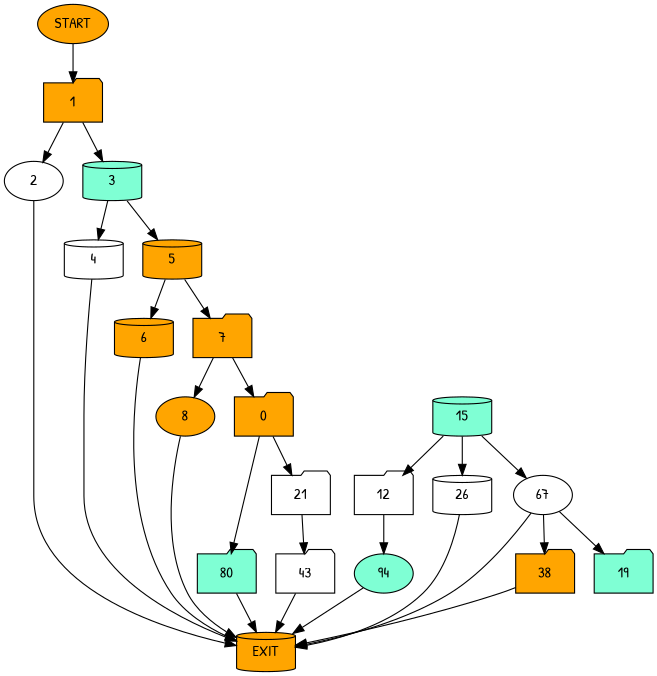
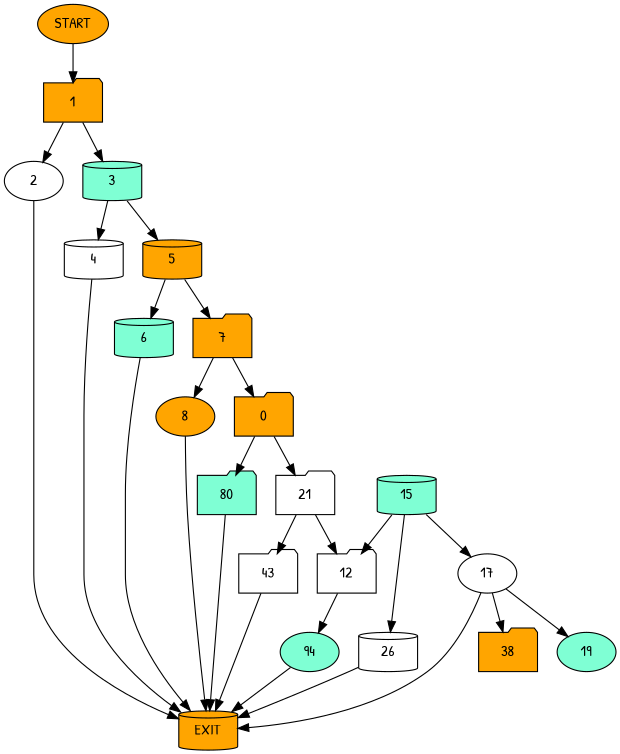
(144, 338) -> (144, 338)
(543, 495) -> (487, 573)
none -> (323, 530)
(624, 573) -> (587, 652)
(422, 616) -> none
